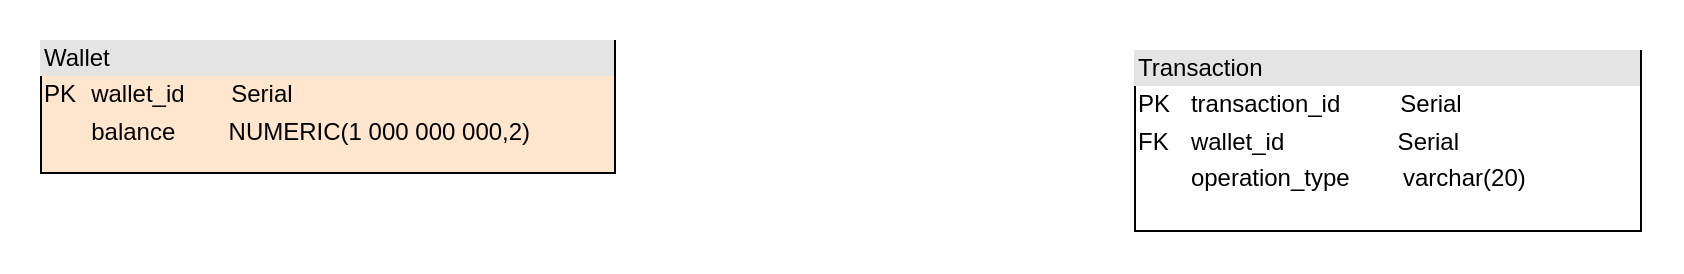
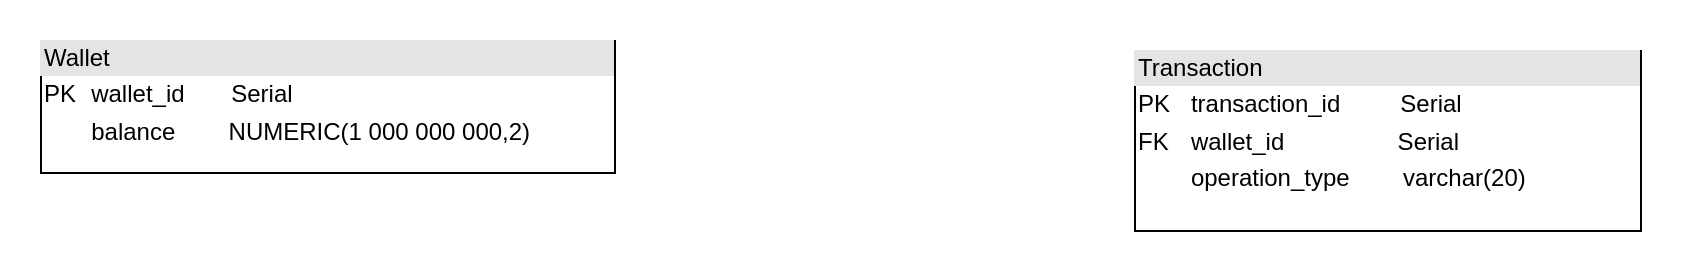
(328, 107) -> (328, 107)
